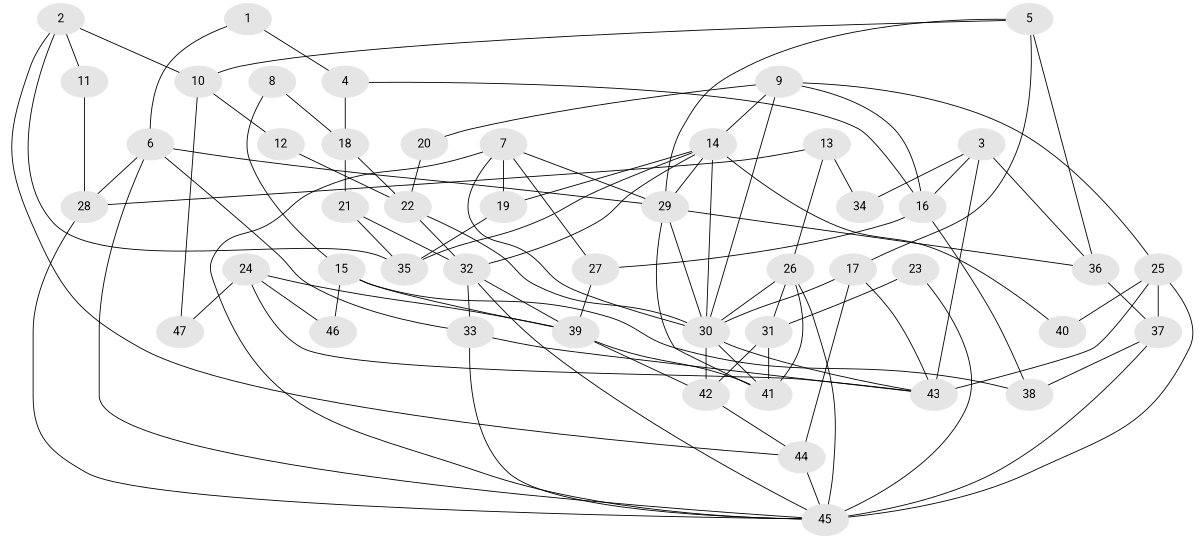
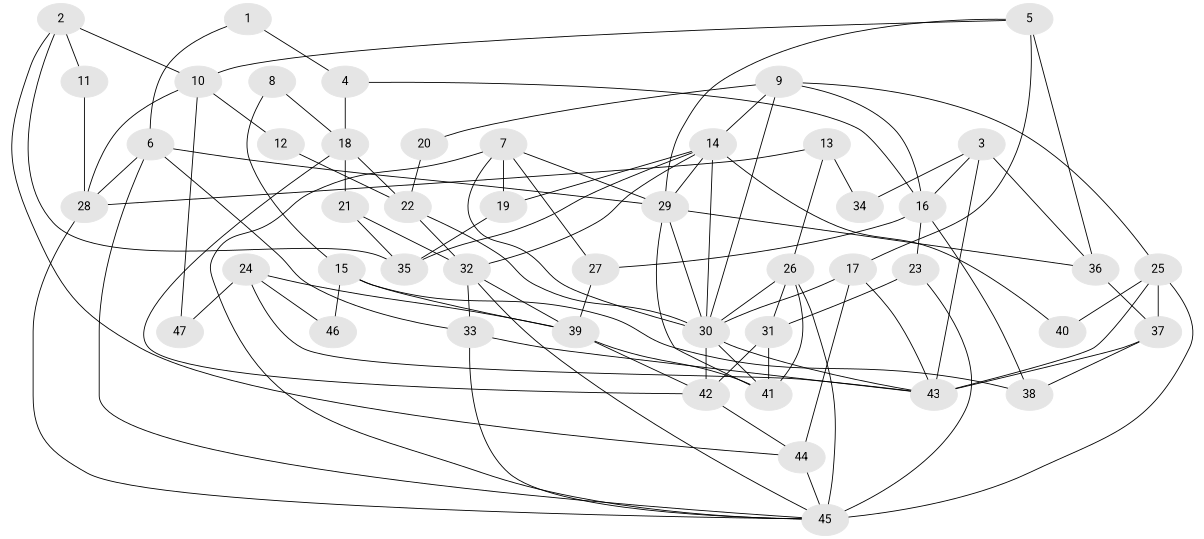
none -> (119, 129)
none -> (920, 233)
none -> (256, 374)
(1014, 461) -> (1085, 358)
